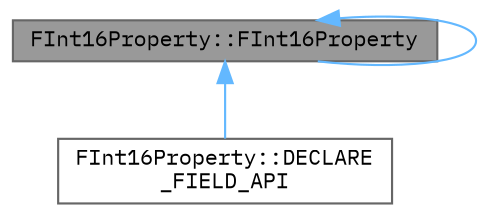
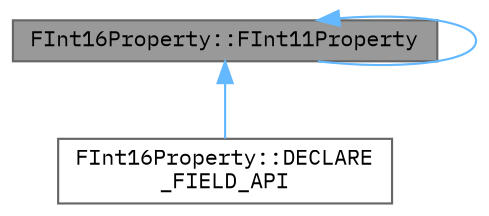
(225, 41) -> (225, 41)
